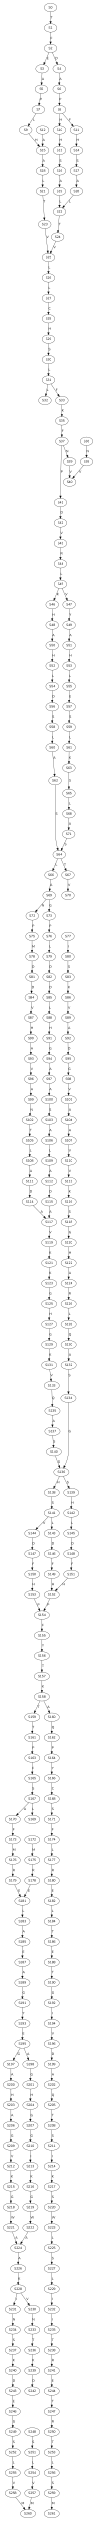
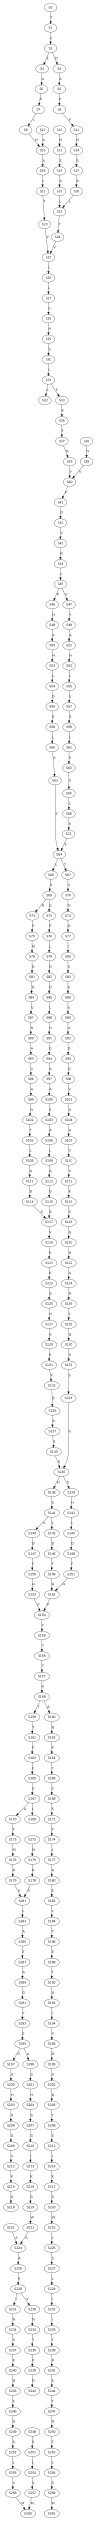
(60, 119) -> none
(61, 471) -> (66, 491)
none -> (68, 916)
(11, 2216) -> none
